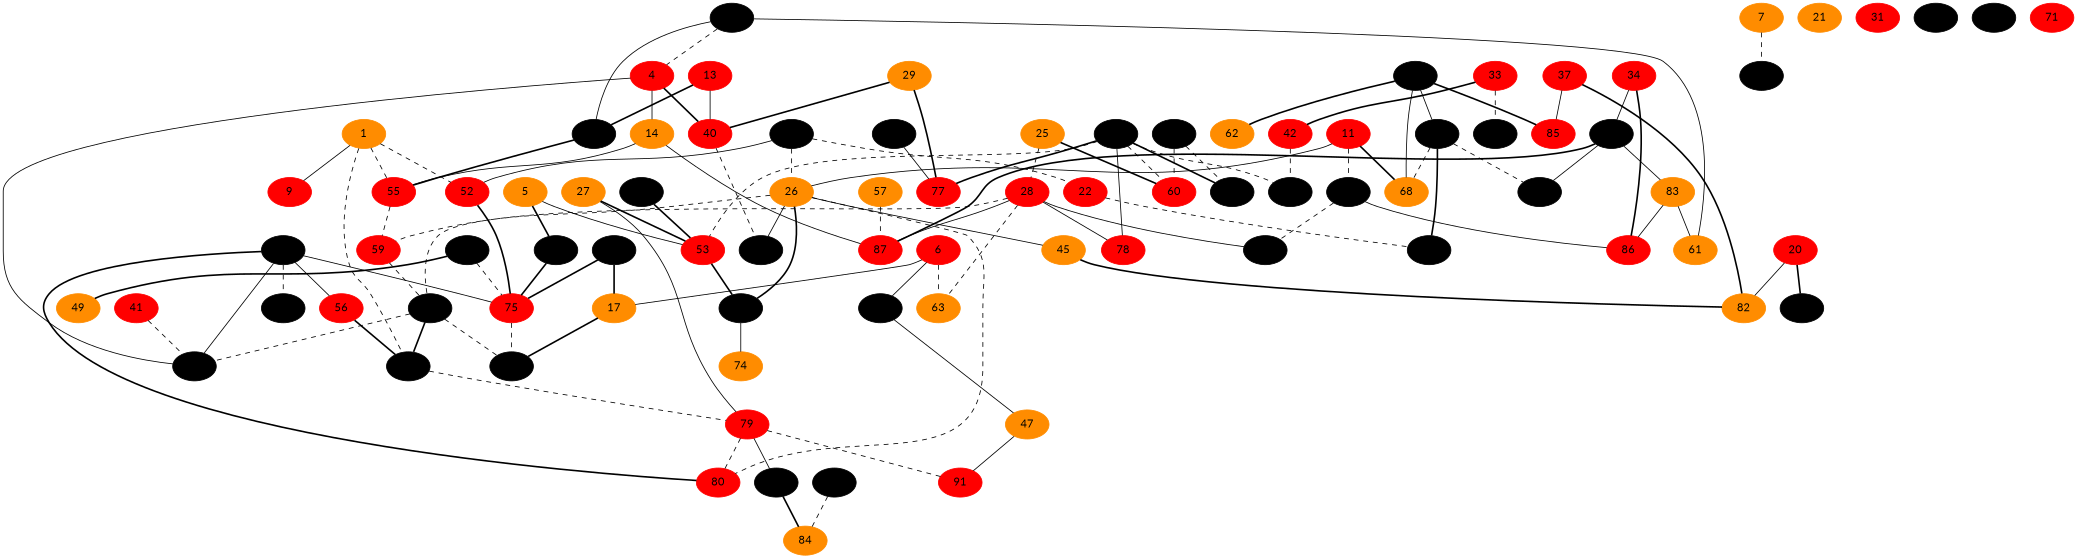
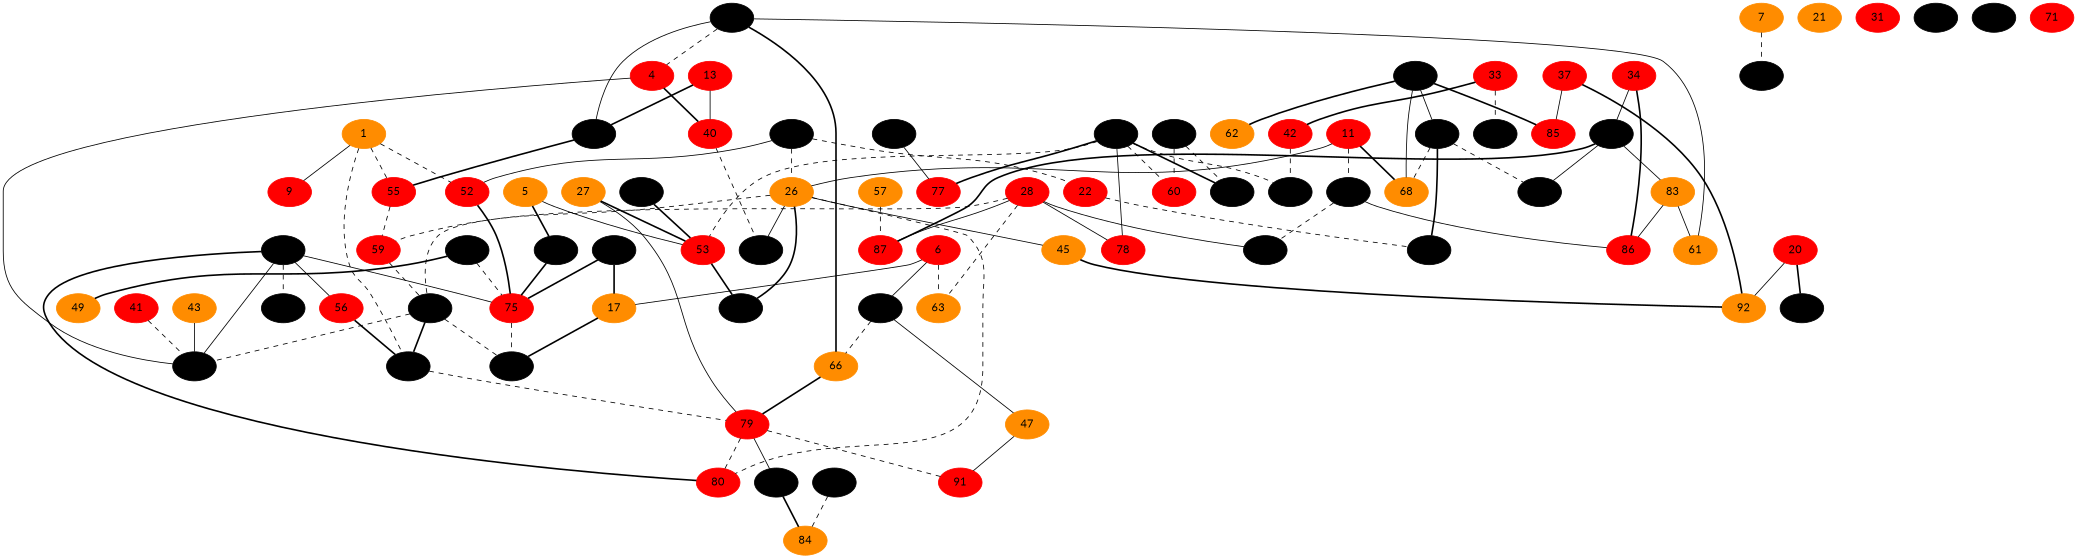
(909, 76) -> none
(652, 134) -> none
(1043, 134) -> none
none -> (194, 308)
(1744, 308) -> (1744, 308)
(741, 366) -> none
none -> (836, 366)
